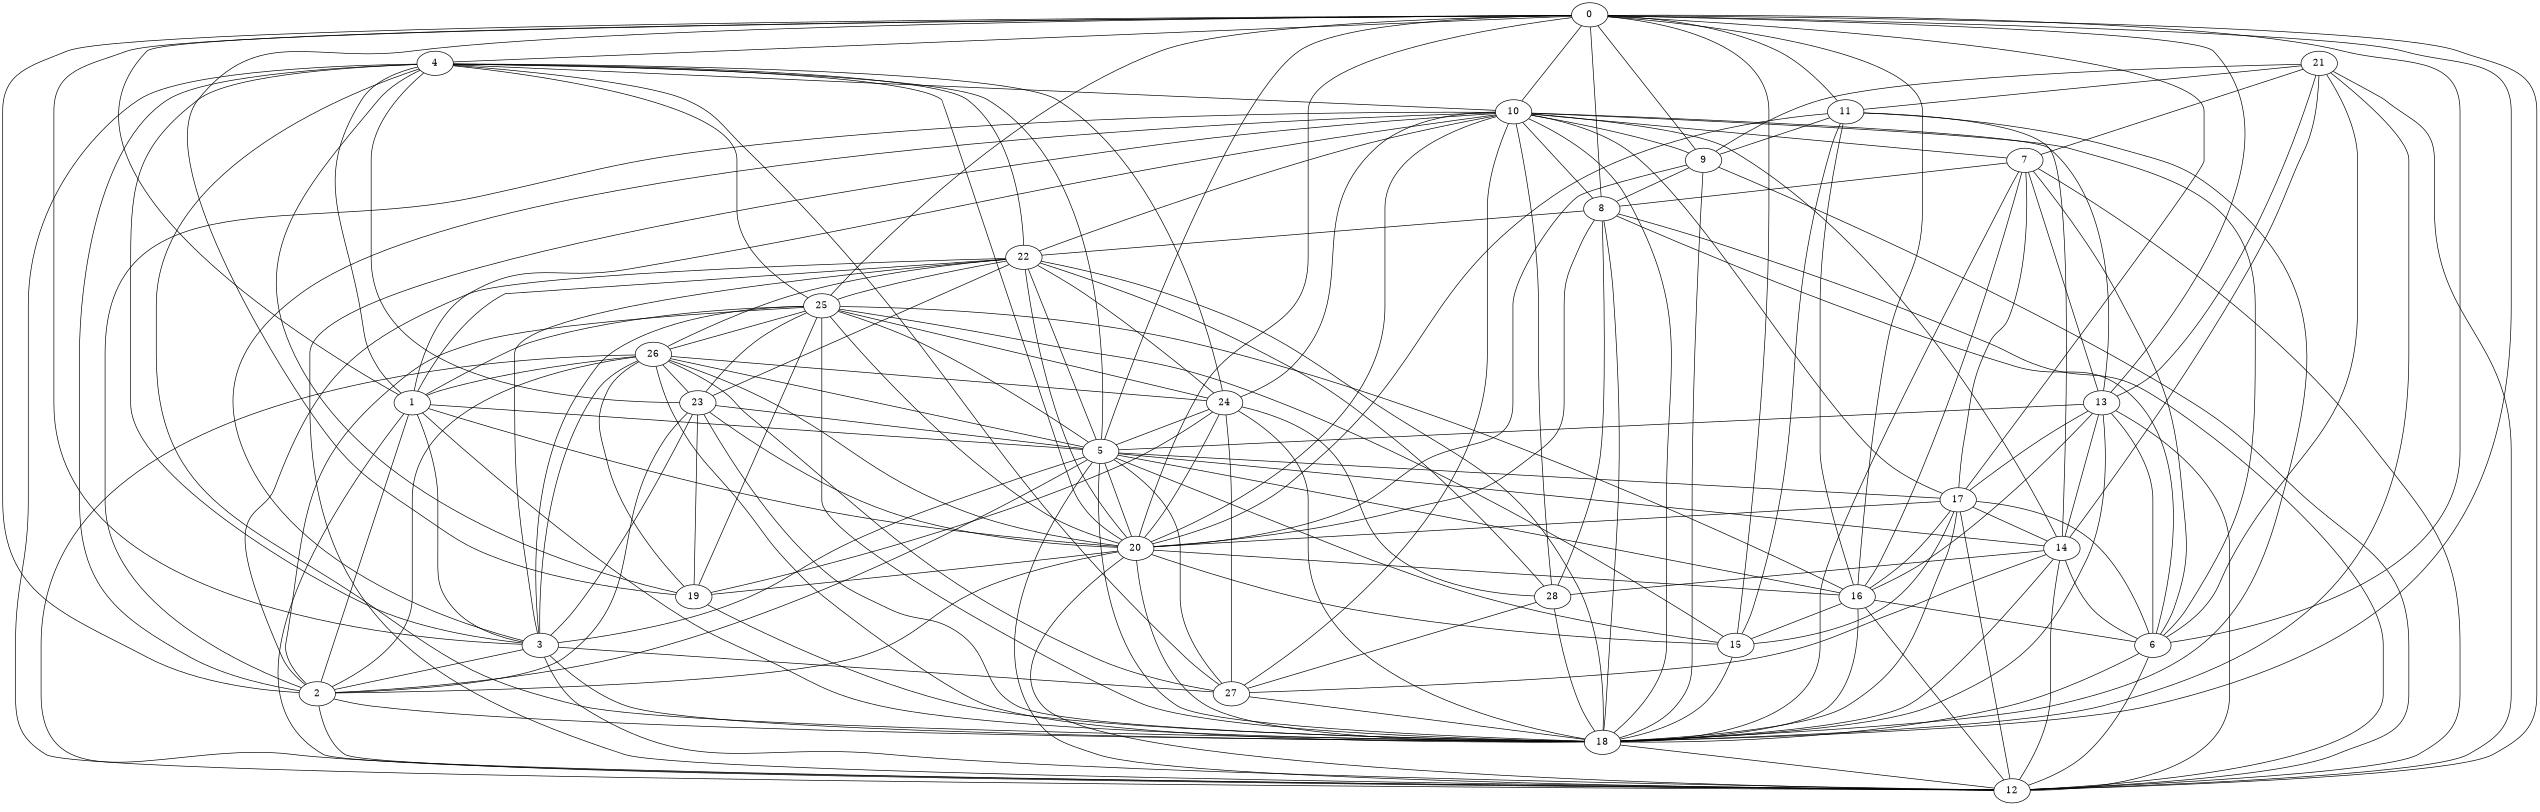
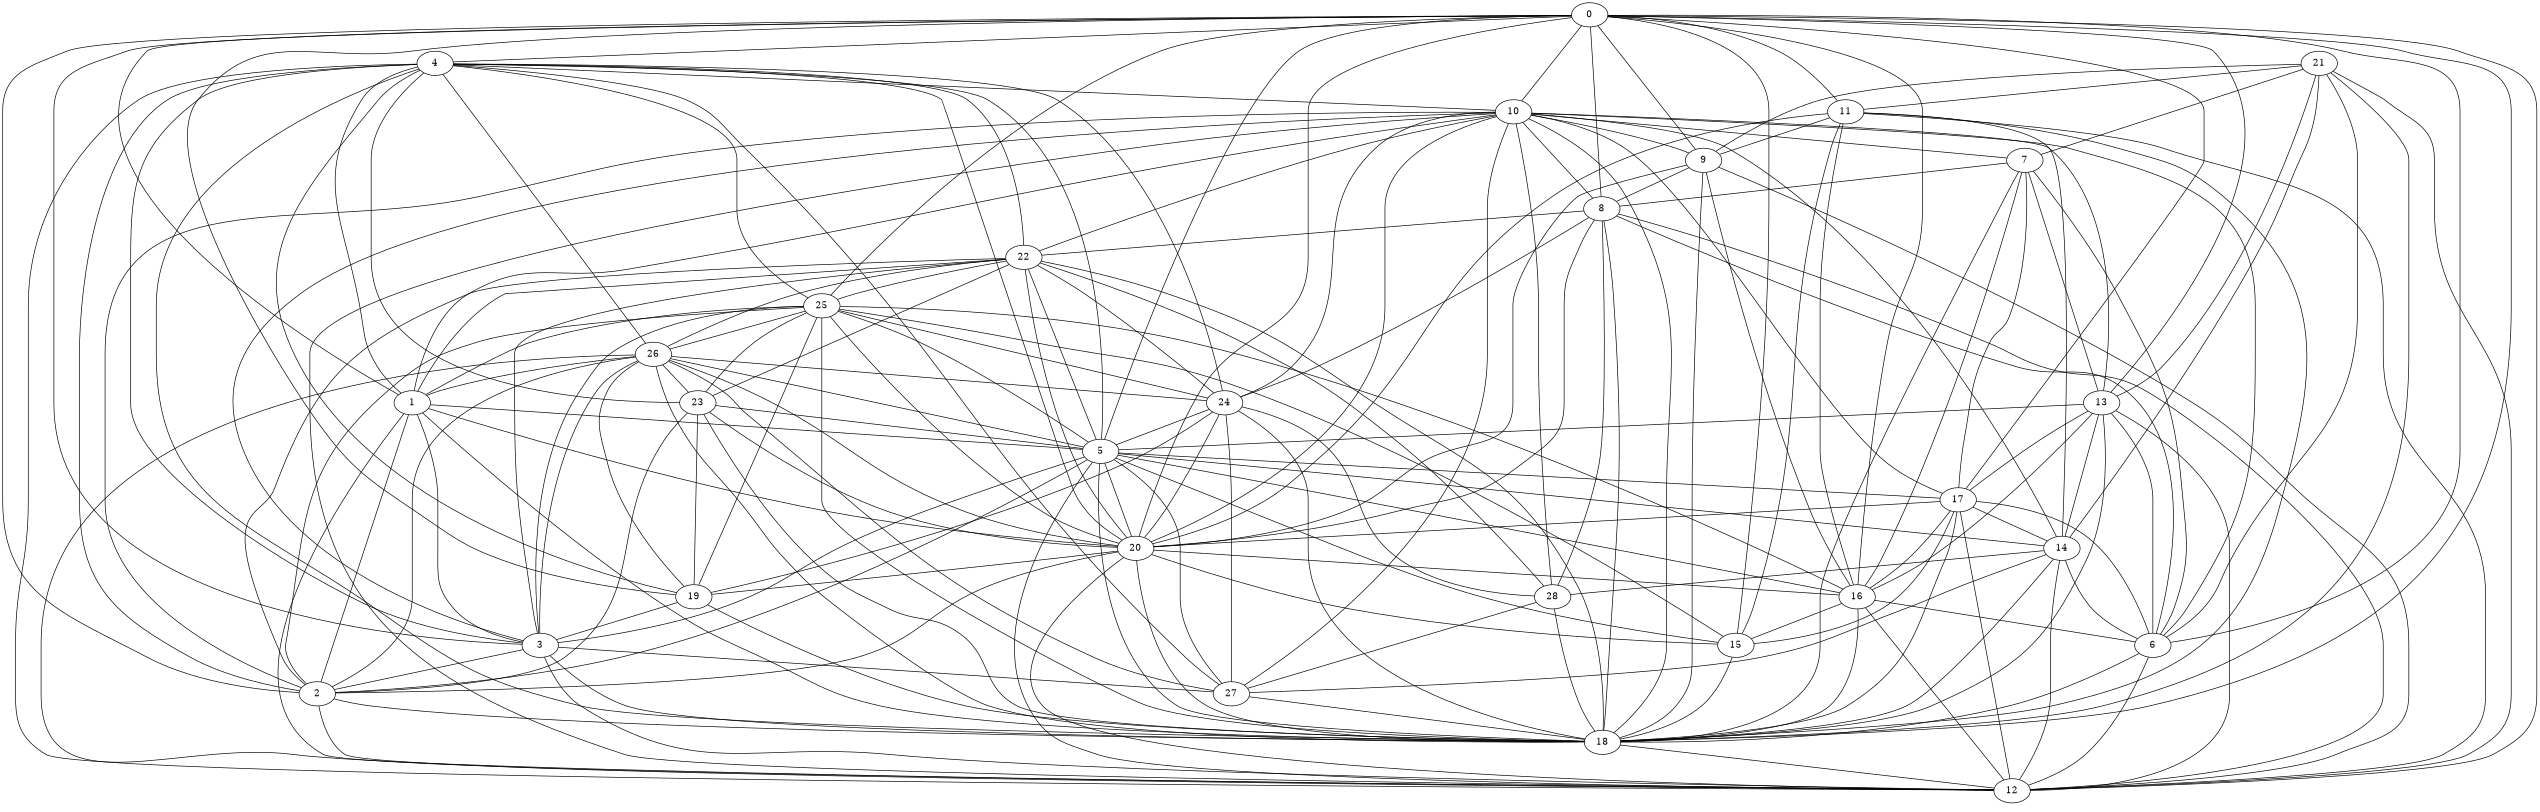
none -> (539, 202)
none -> (1419, 315)
none -> (1768, 394)
(622, 541) -> (617, 621)
(2452, 574) -> (2417, 453)
